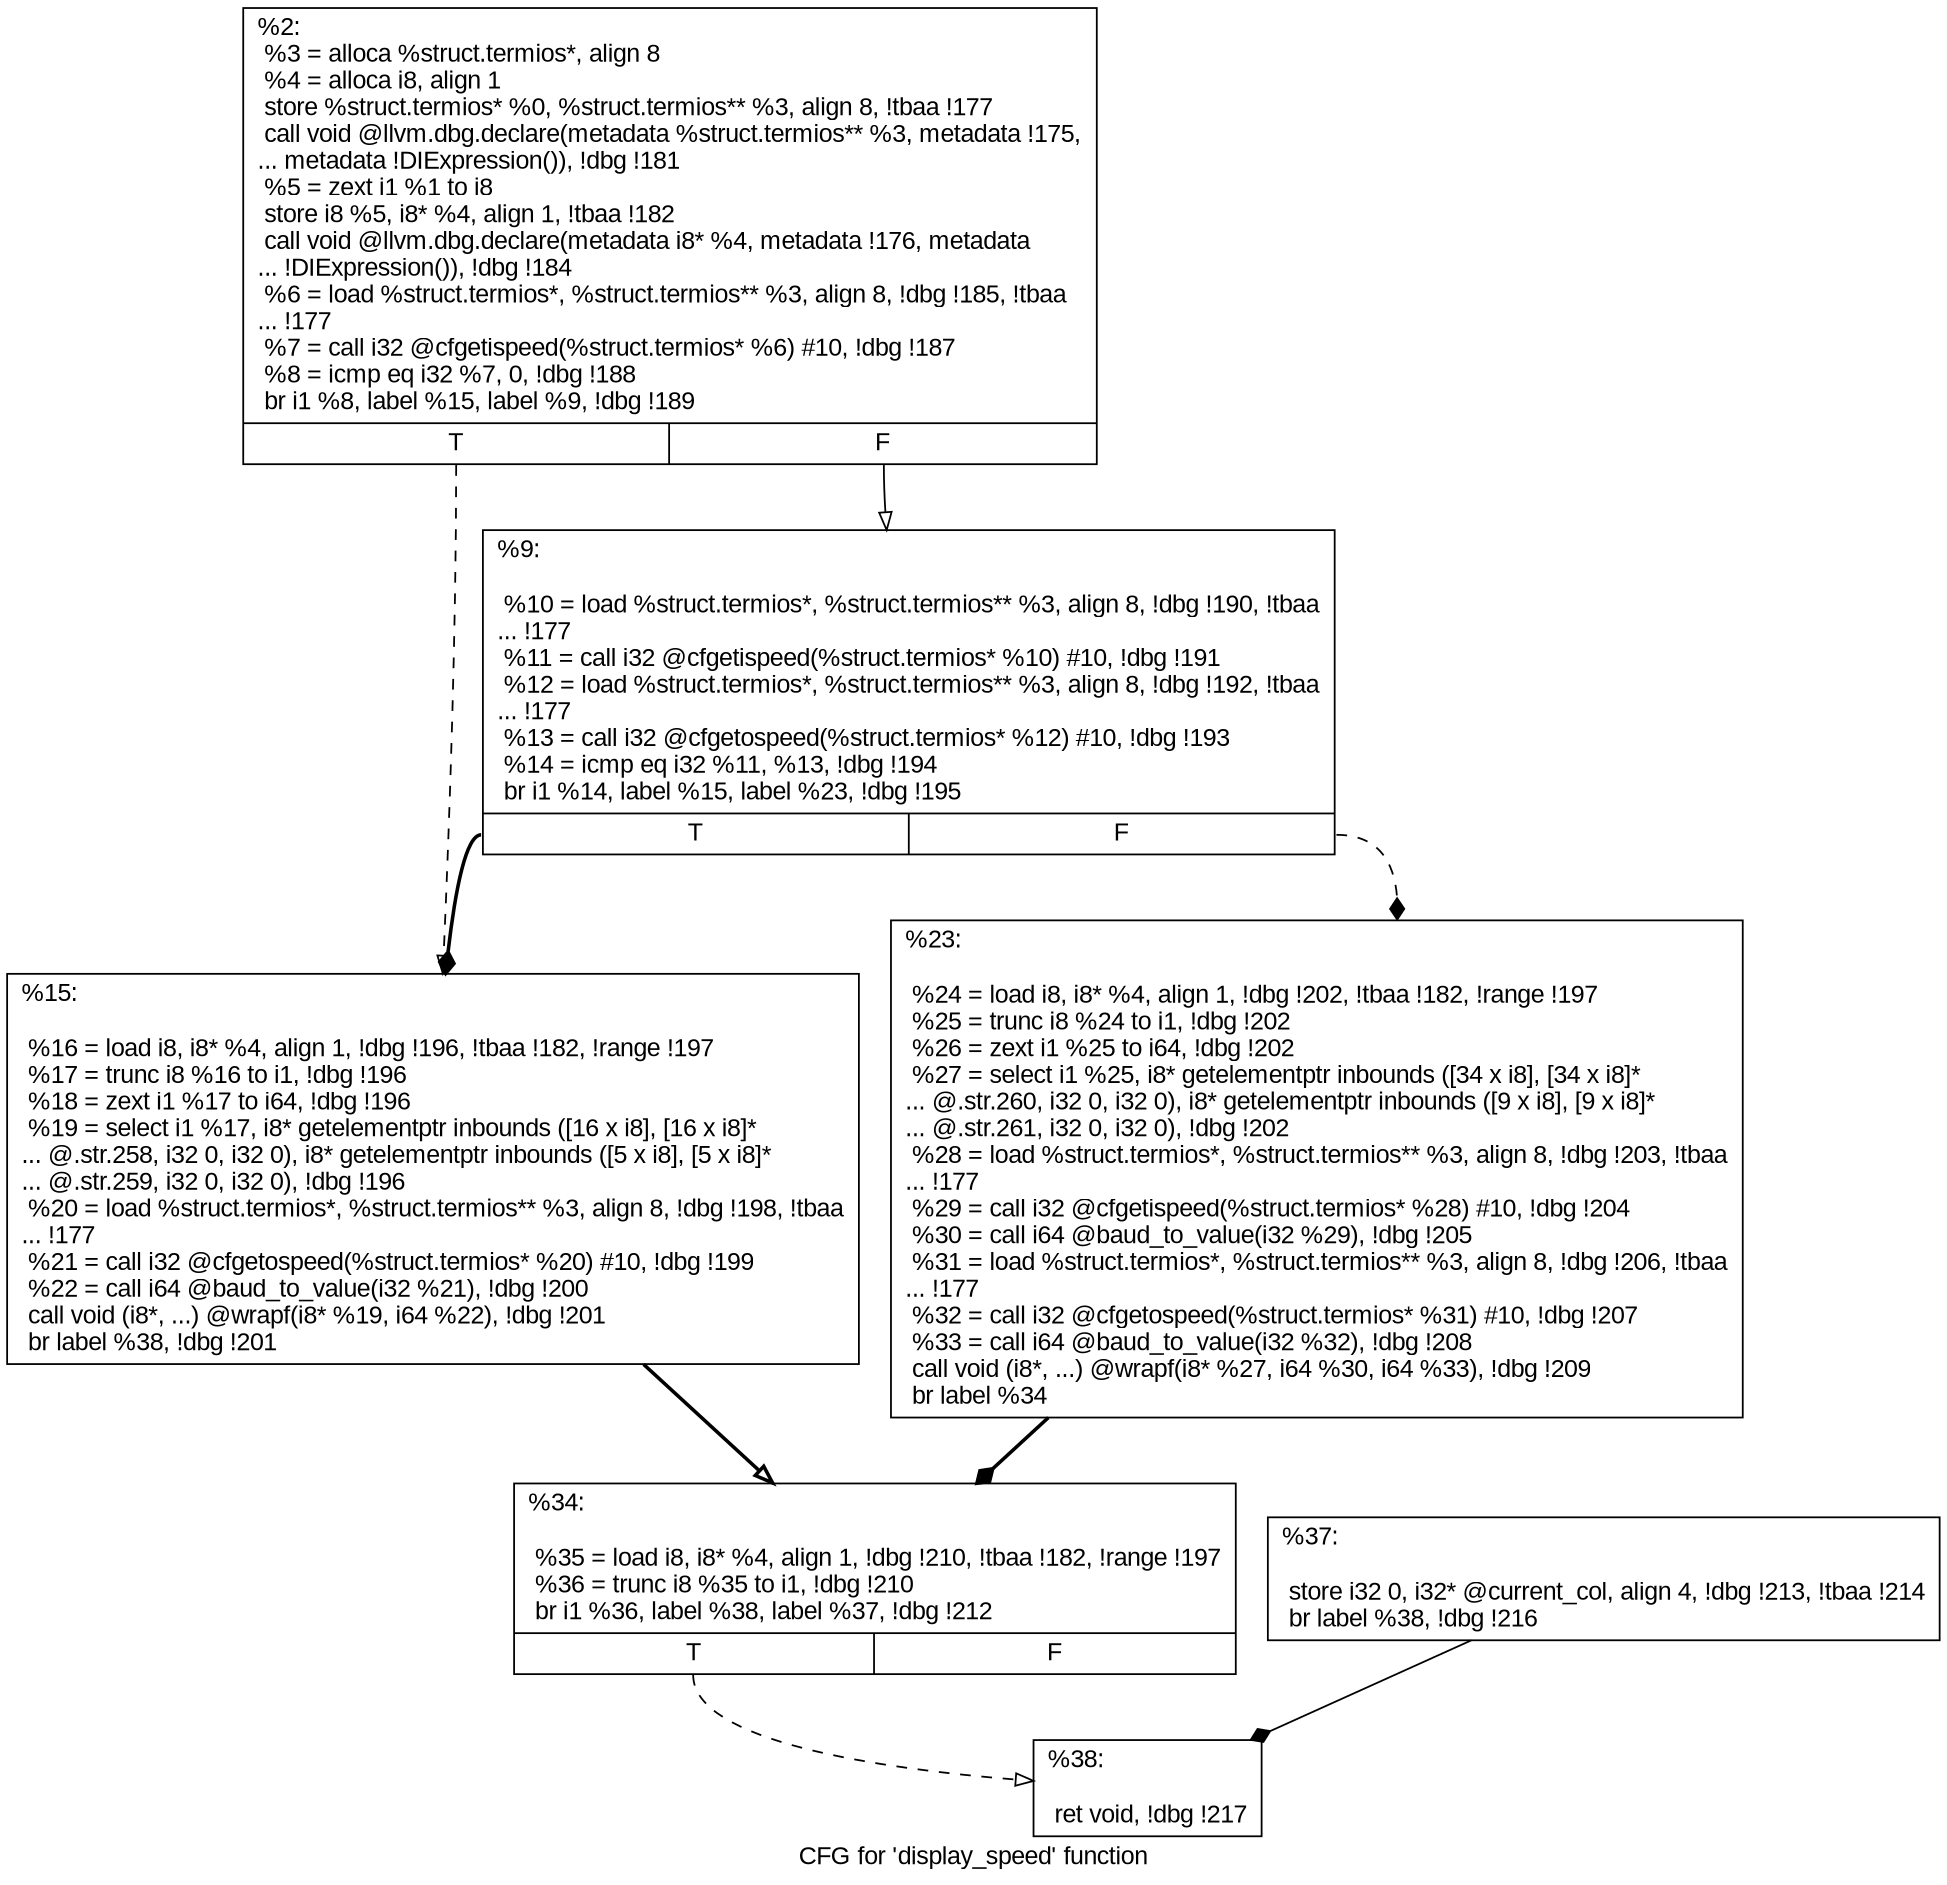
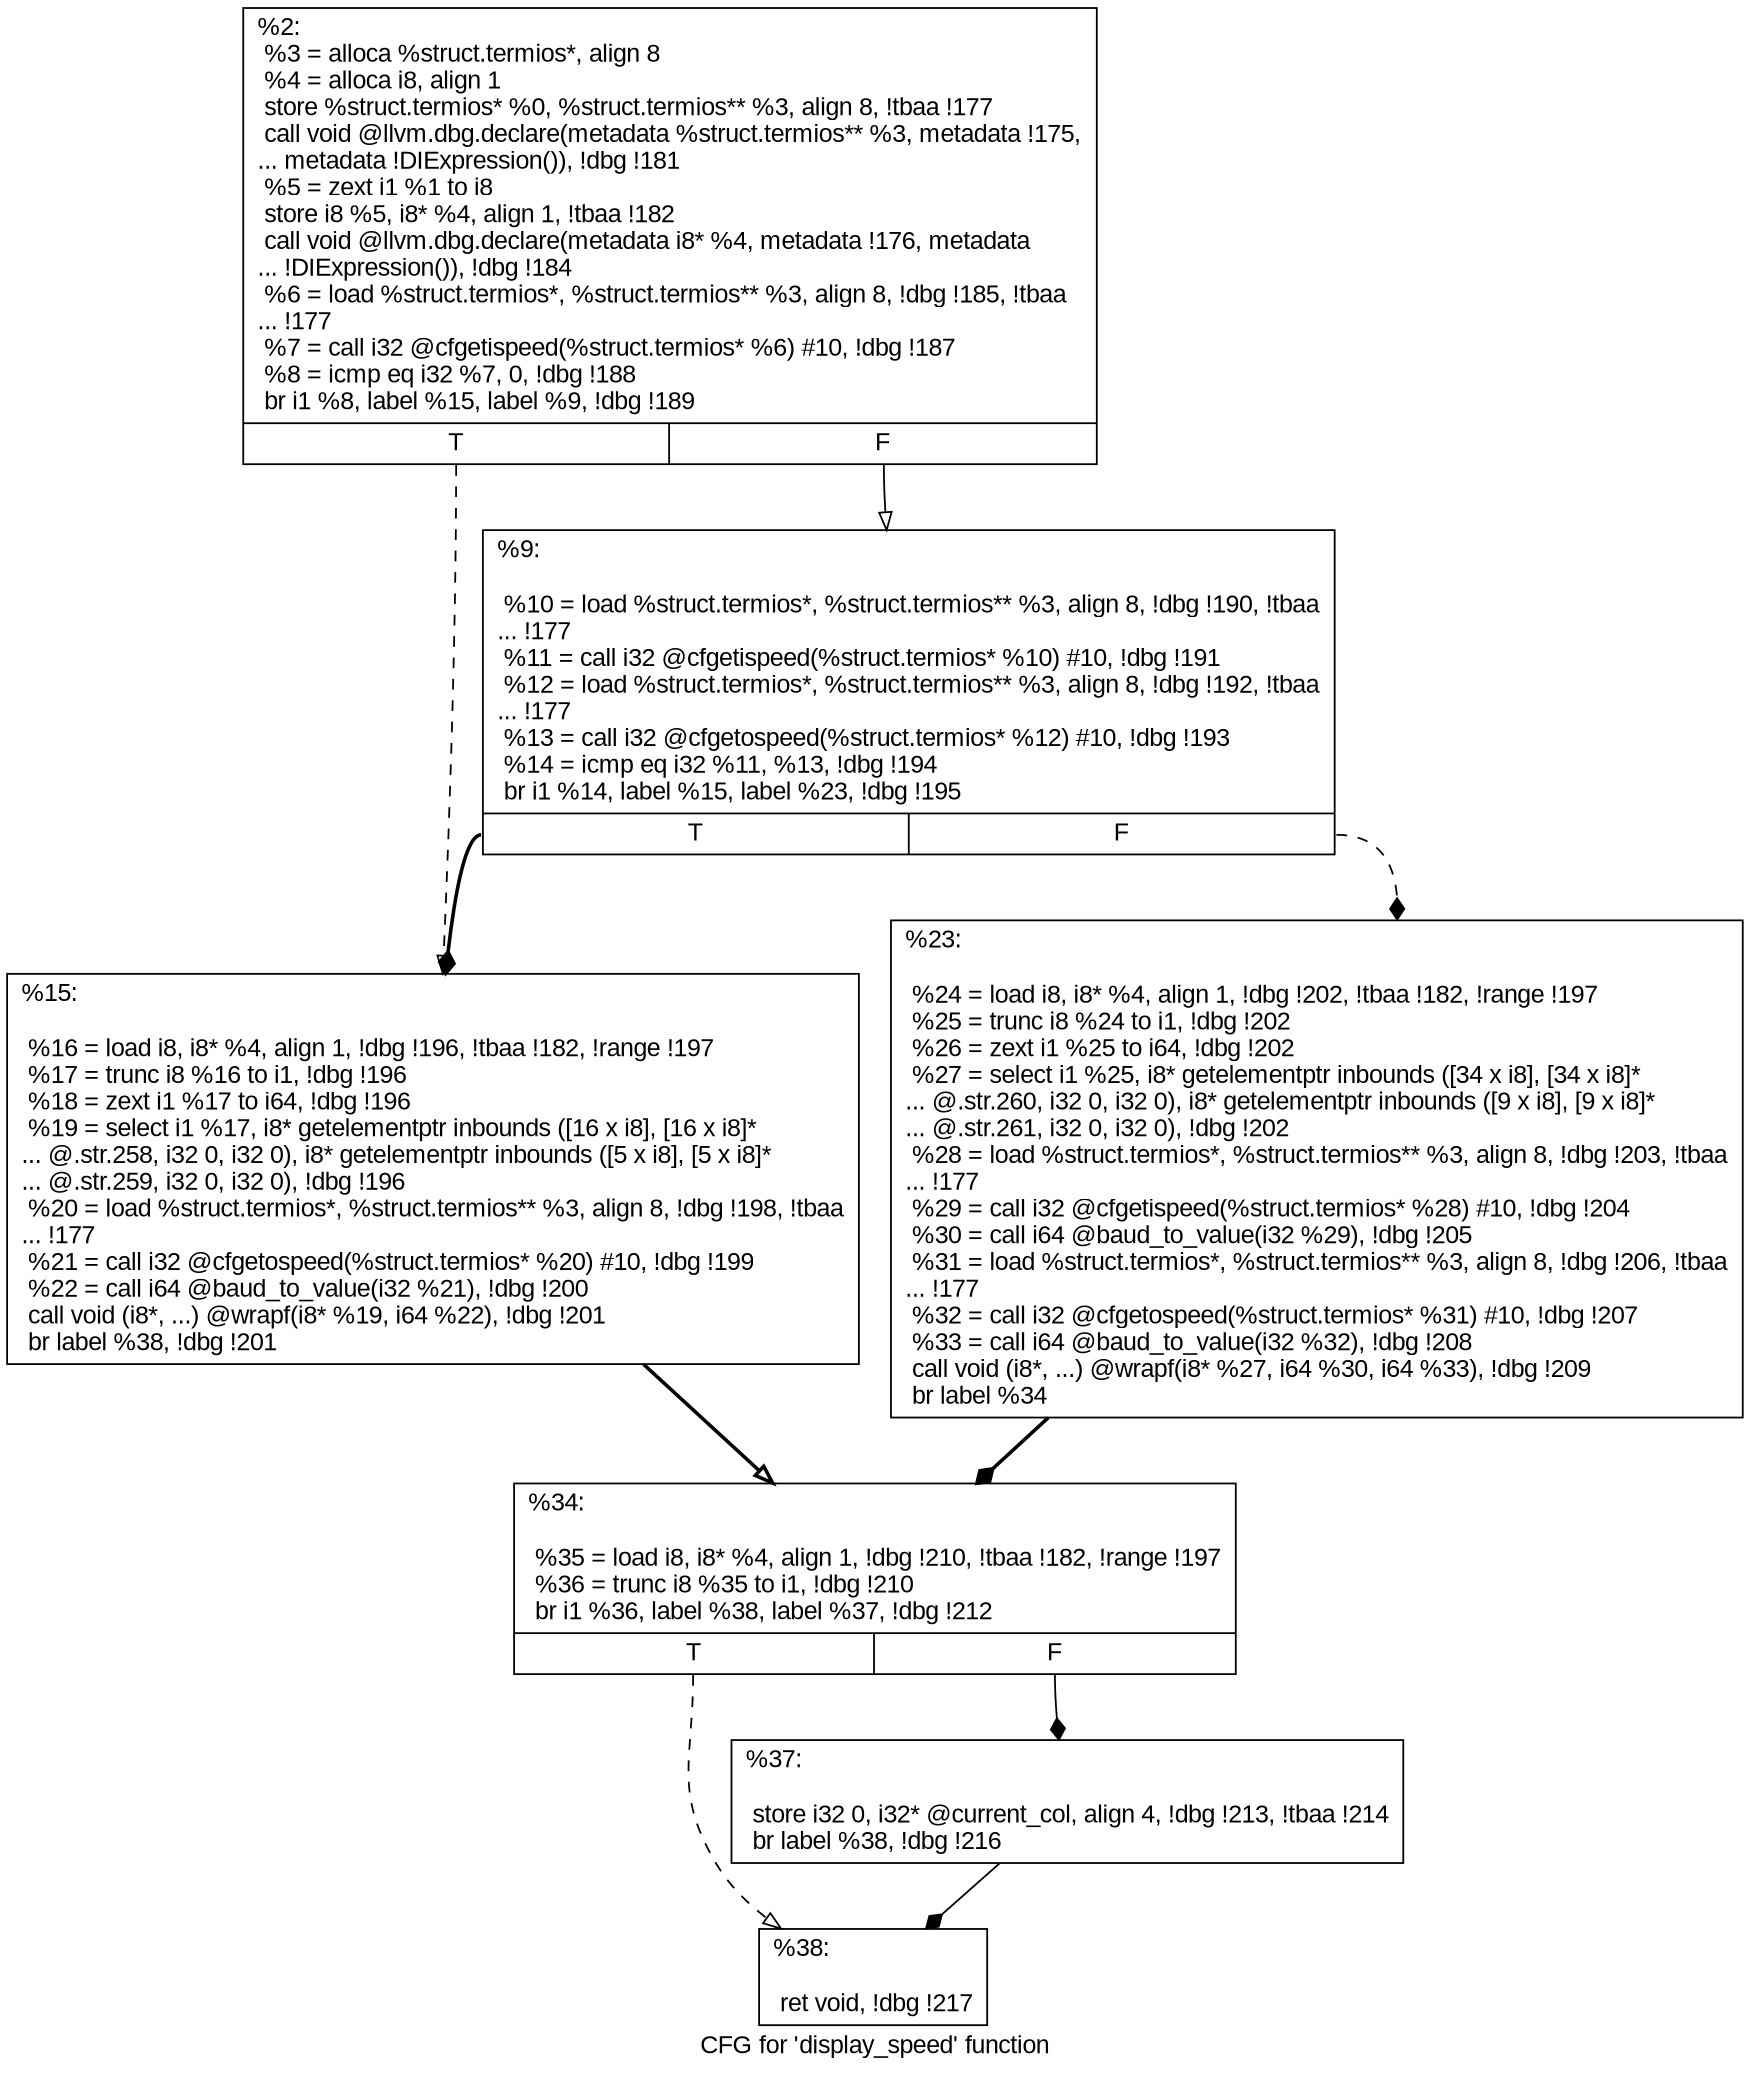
none -> (1055, 1697)
